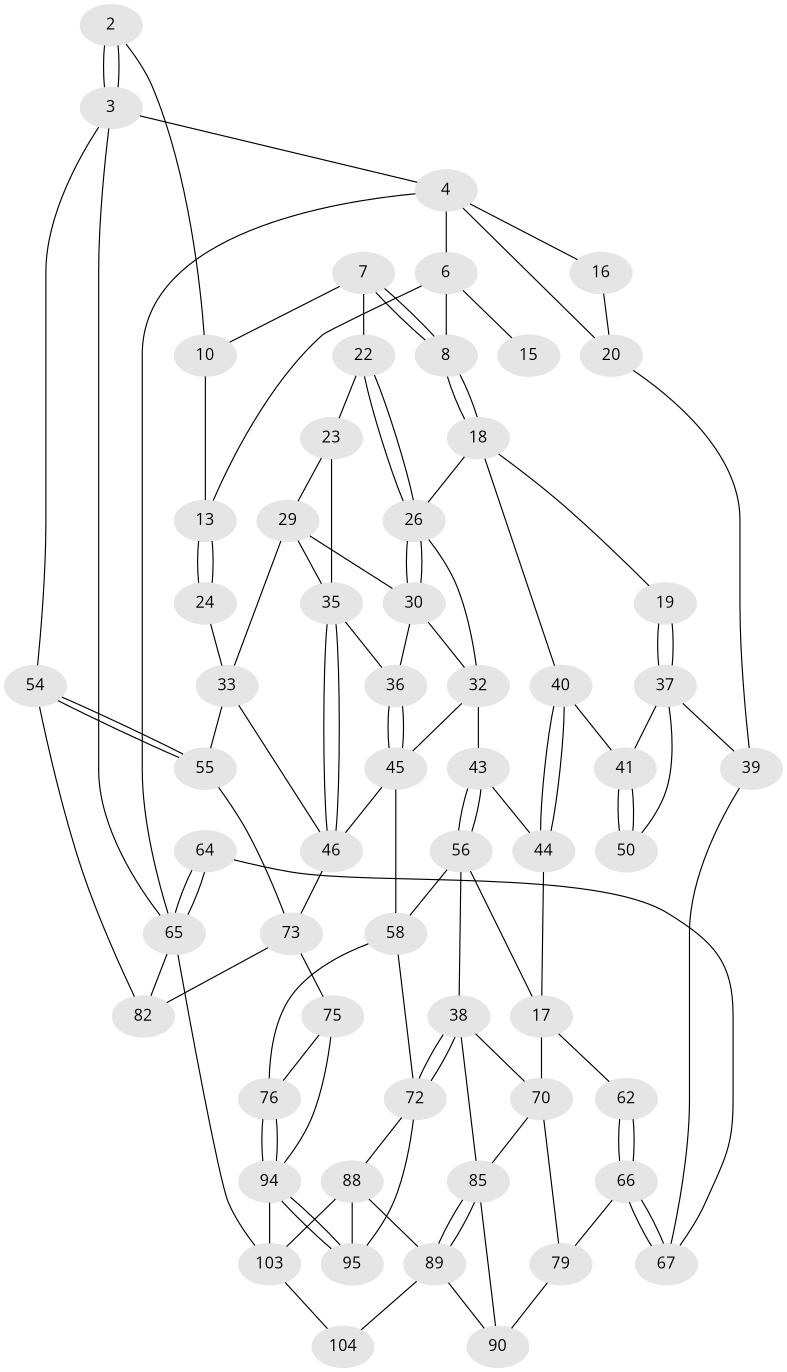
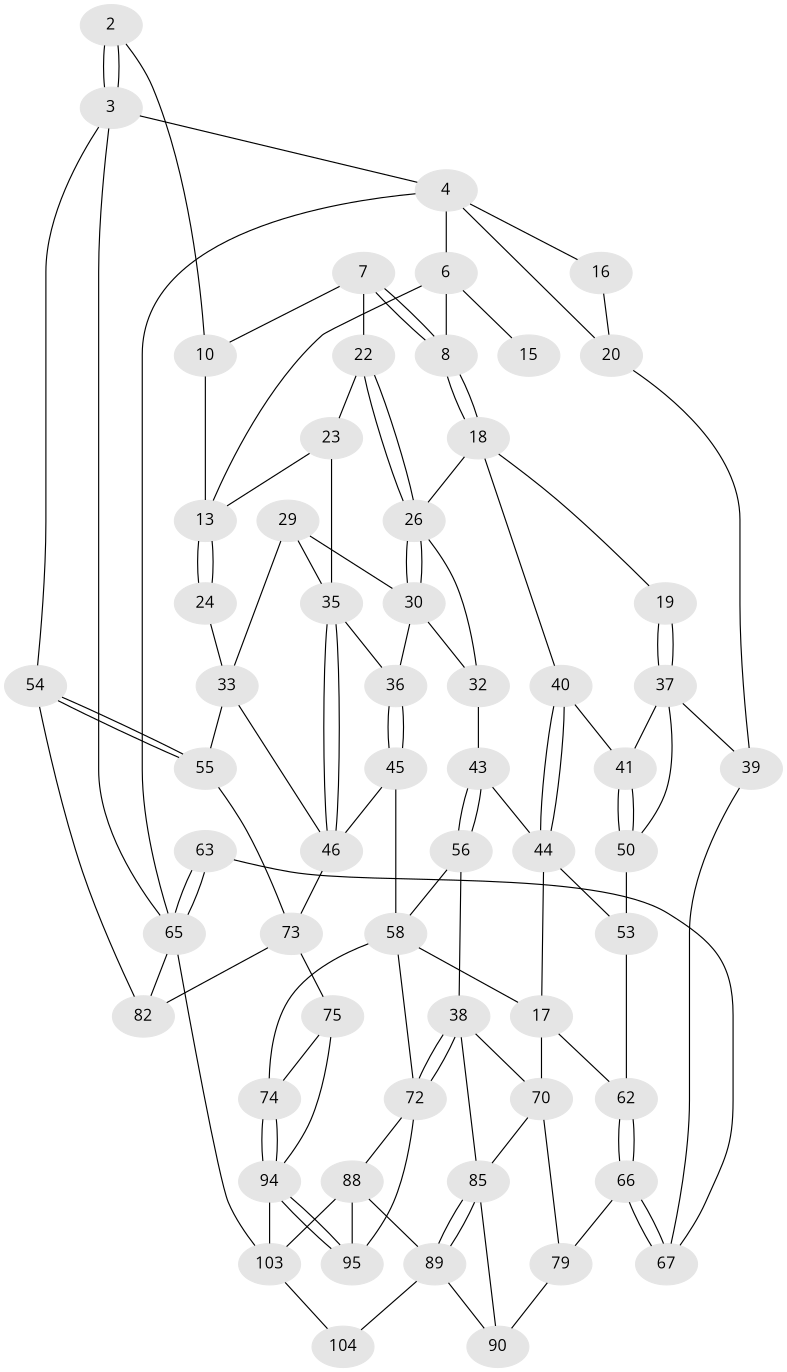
(310, 480) -> (268, 480)
(437, 727) -> none
(205, 851) -> (205, 851)
(501, 934) -> (468, 975)
none -> (626, 934)
(270, 1099) -> (270, 1099)
